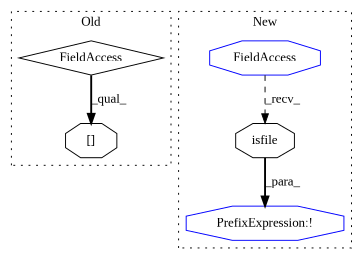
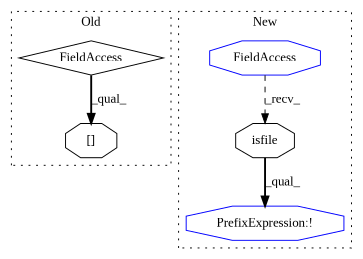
(283, 182) -> (283, 182)
